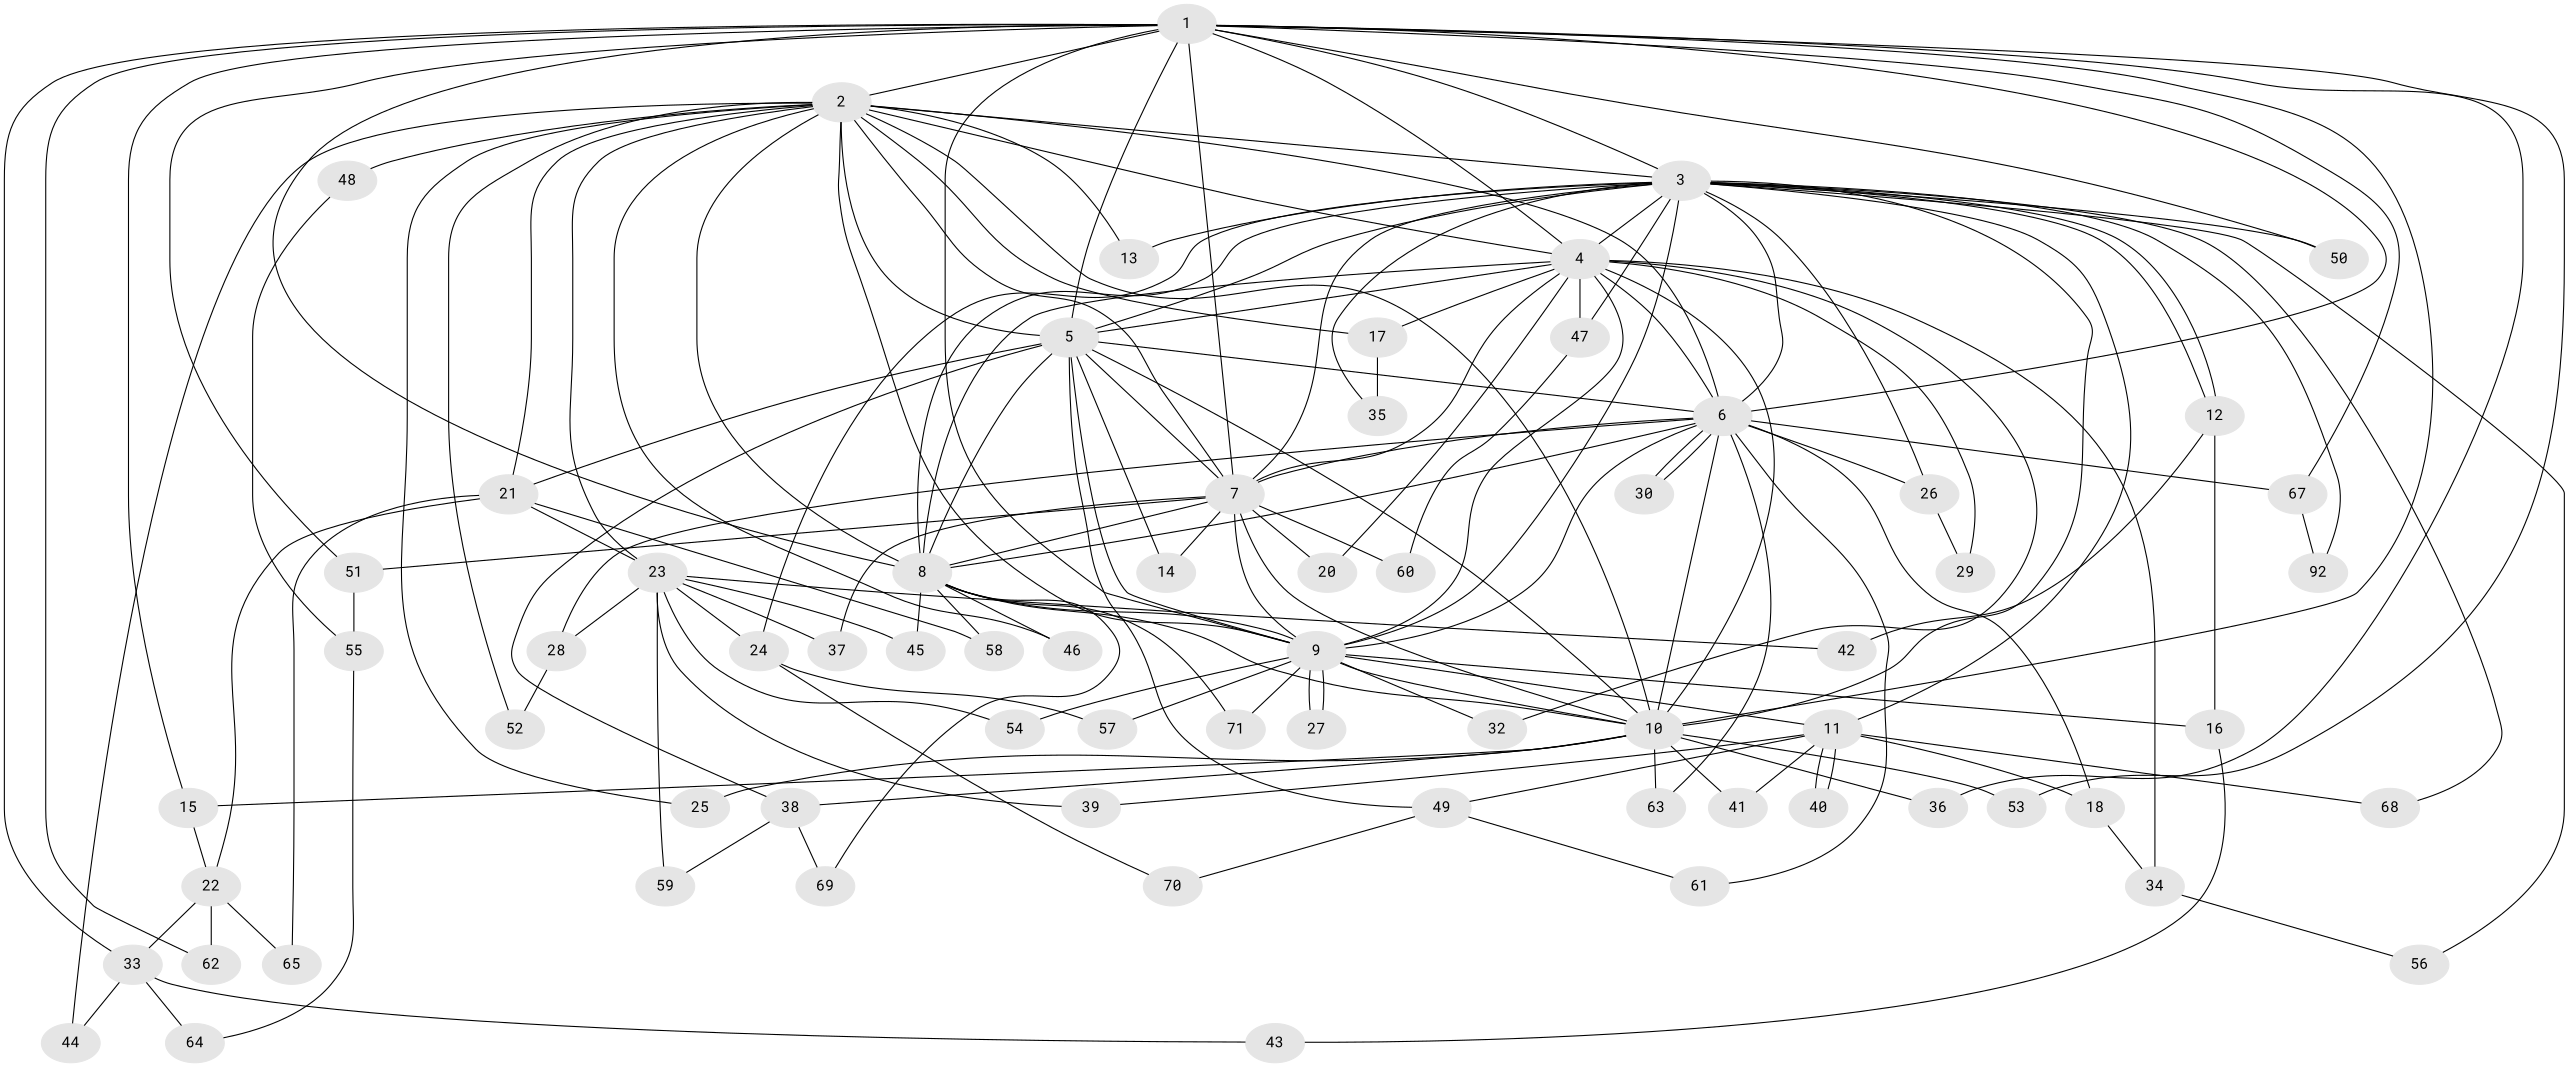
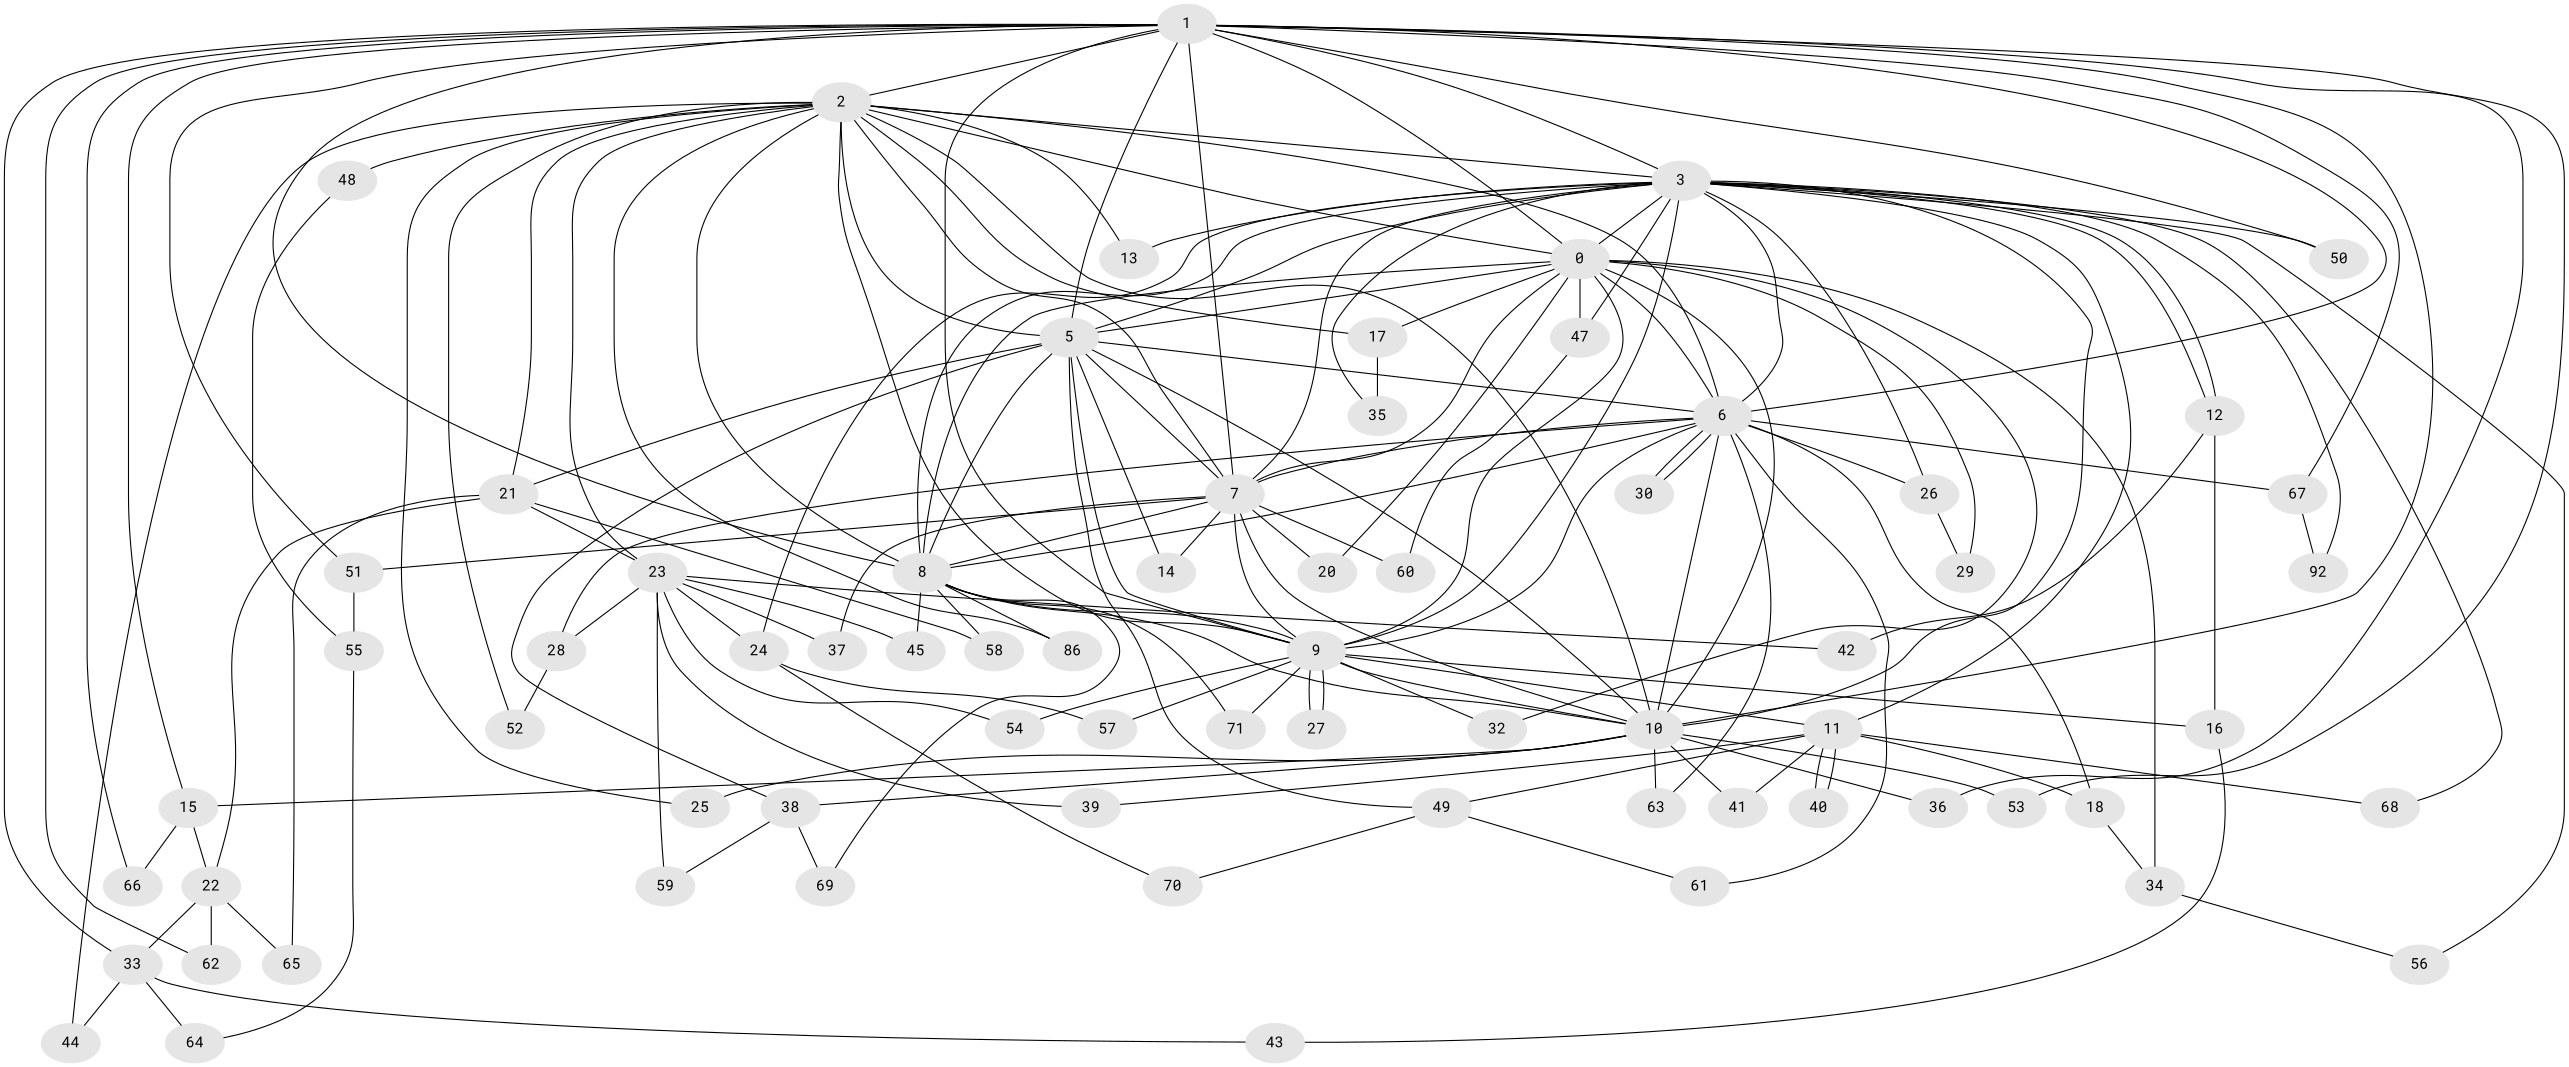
(1580, 259) -> (1580, 259)
(1073, 651) -> (1073, 651)
none -> (133, 886)
